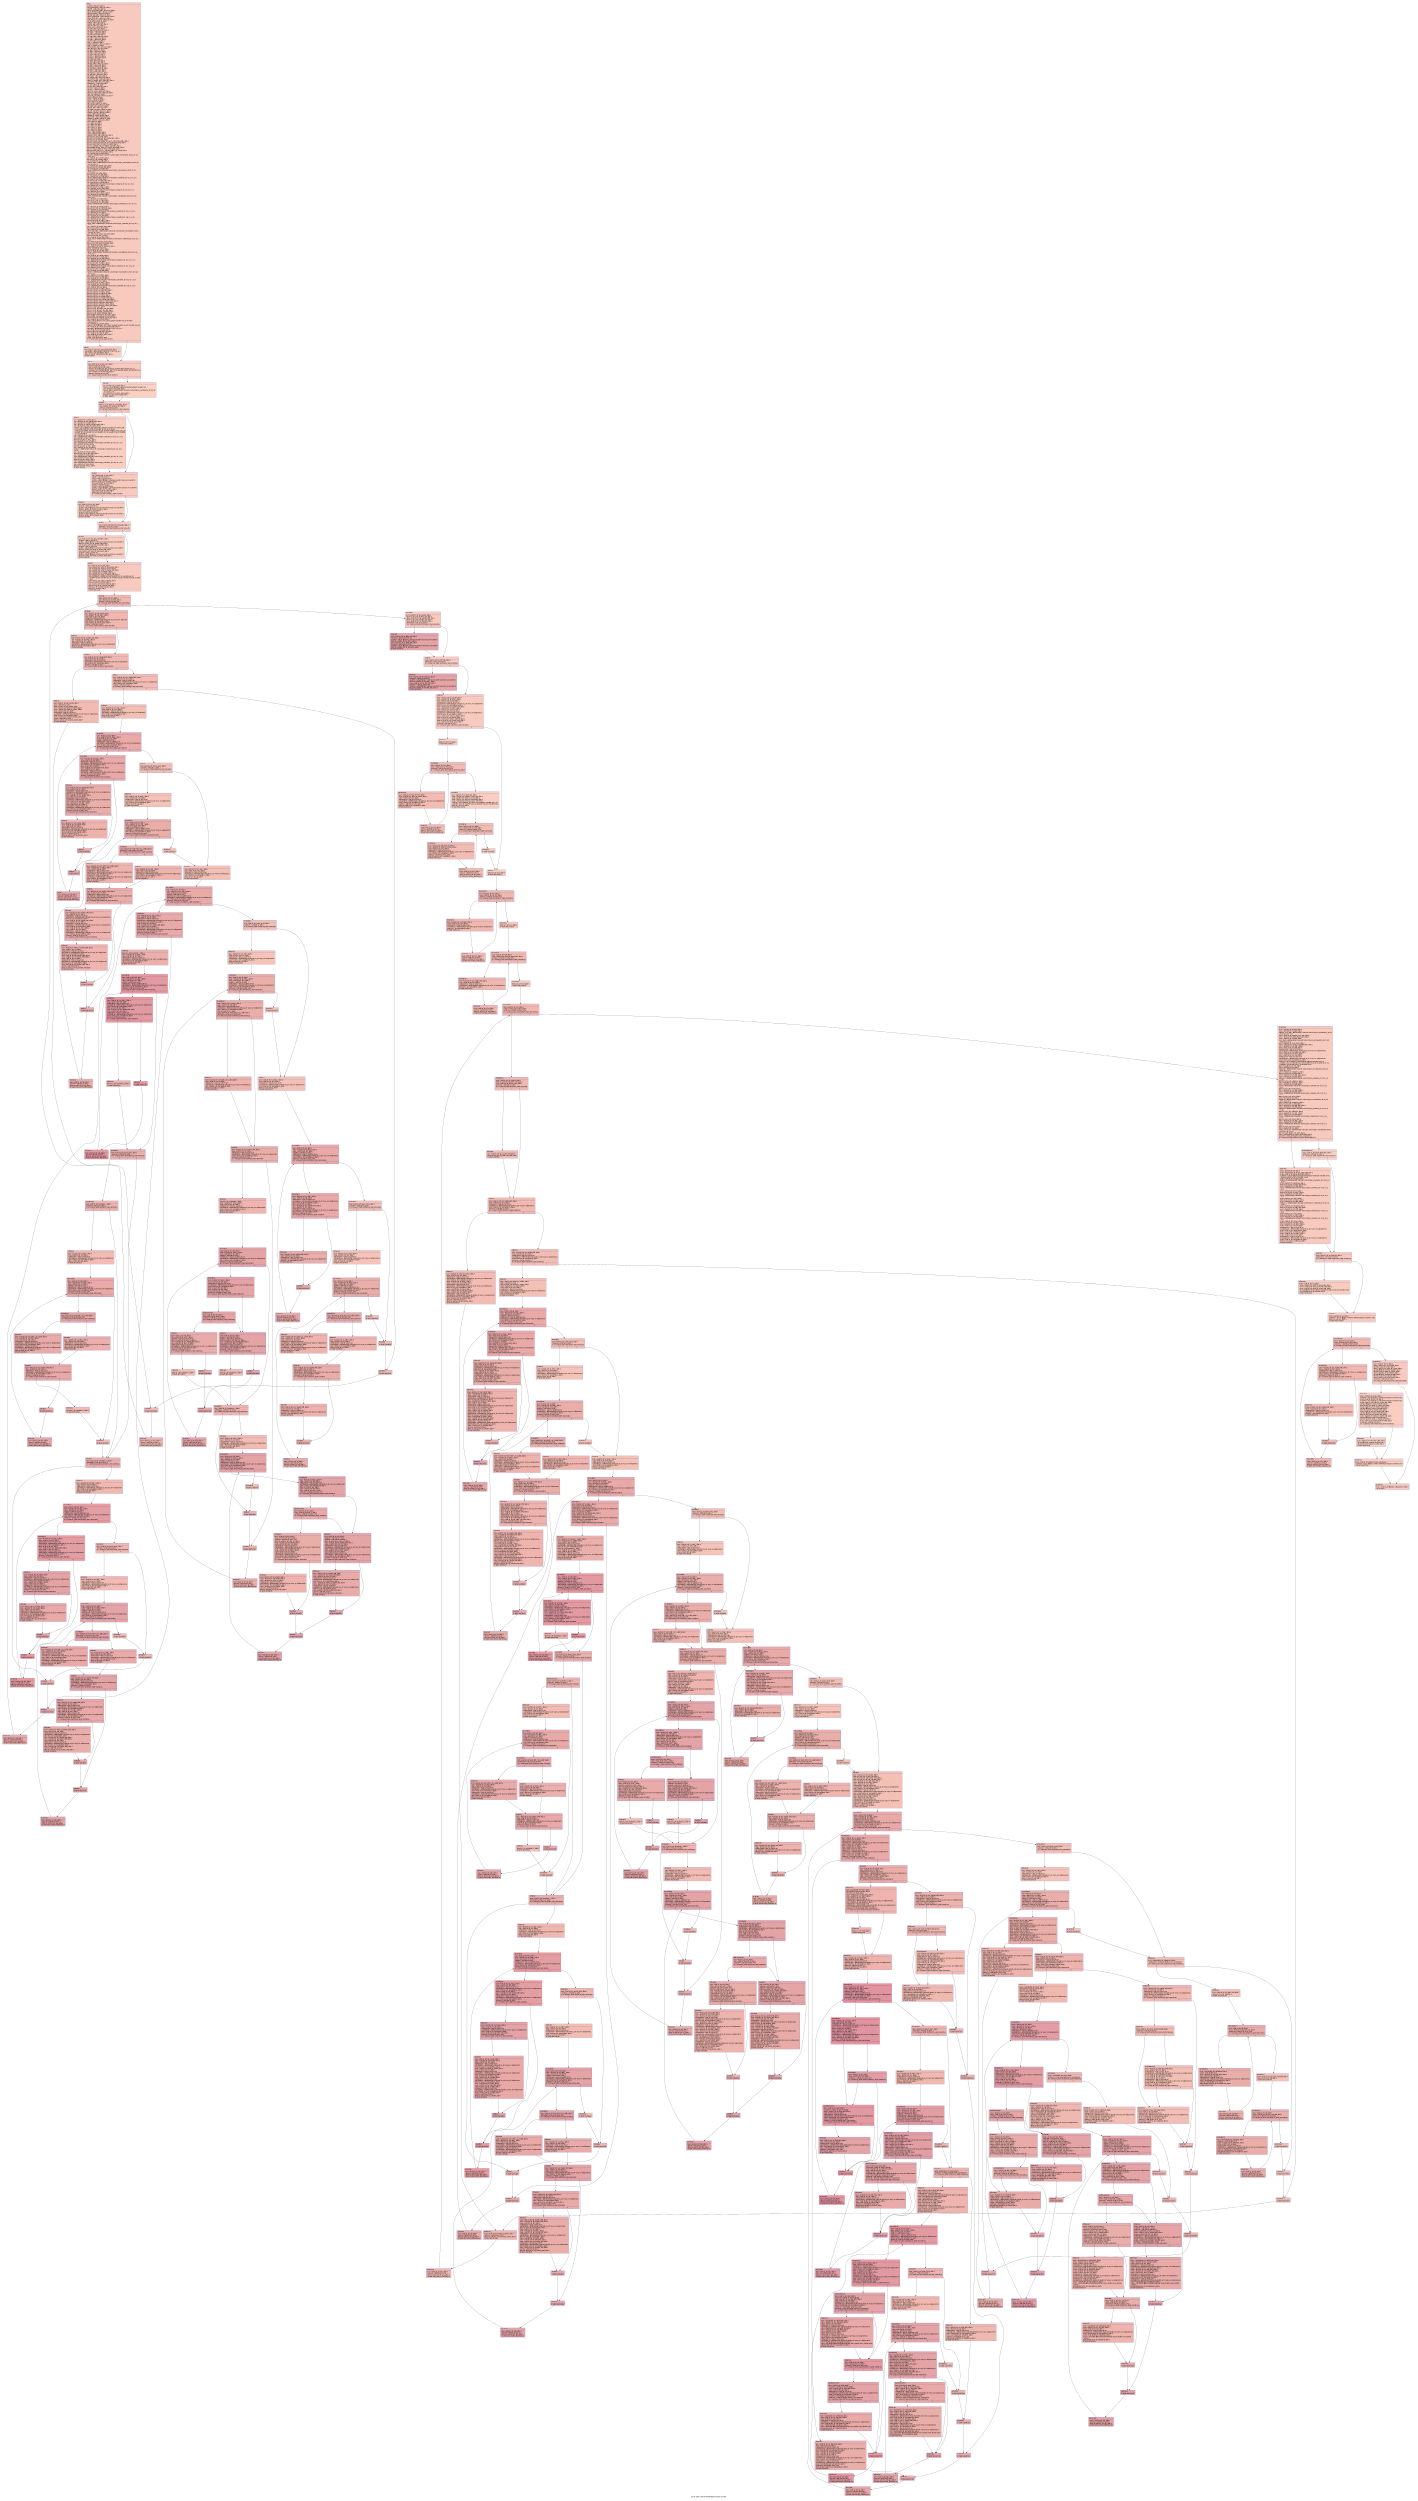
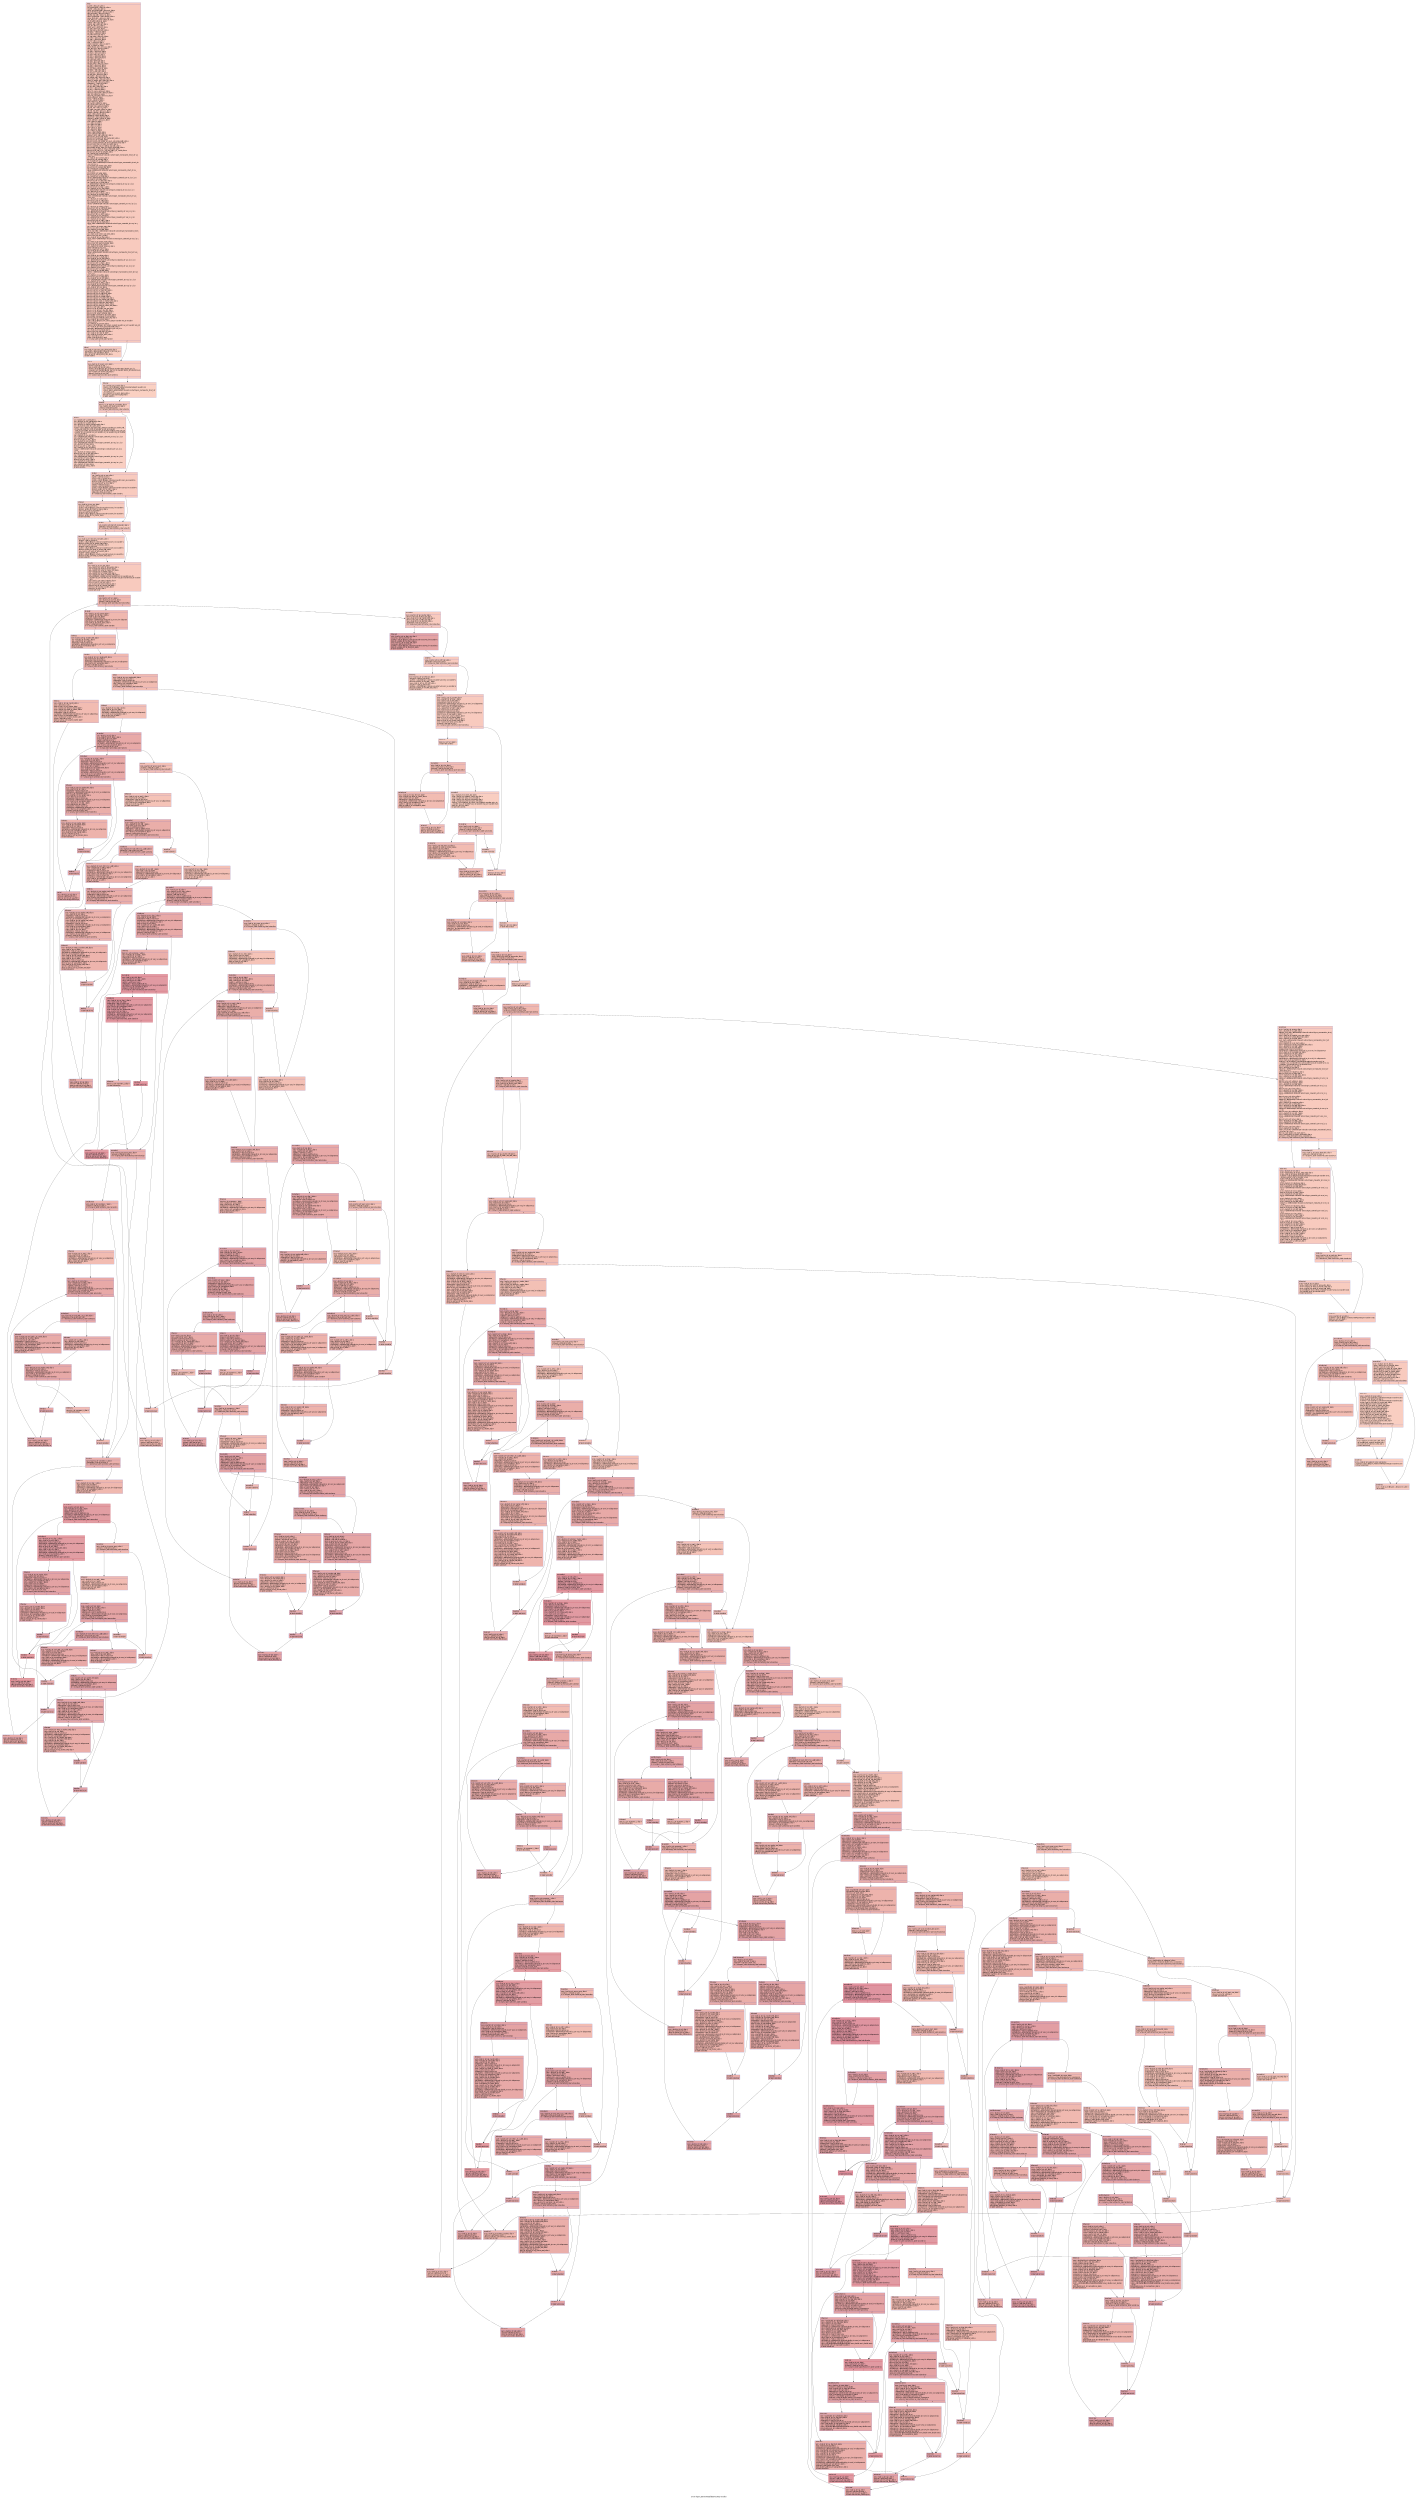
(433, 682) -> (433, 682)
